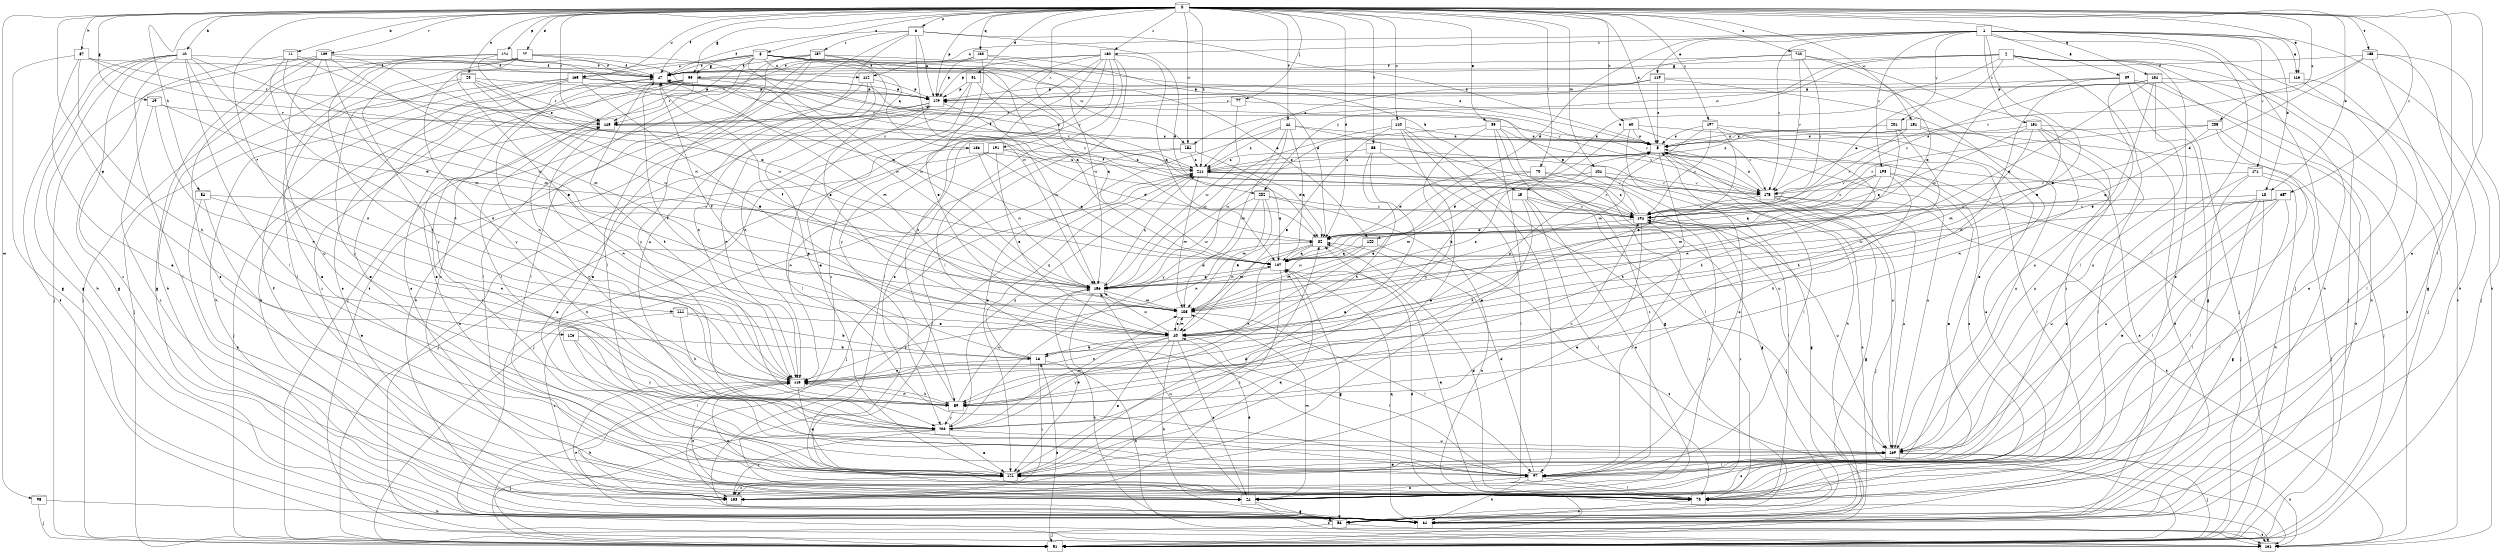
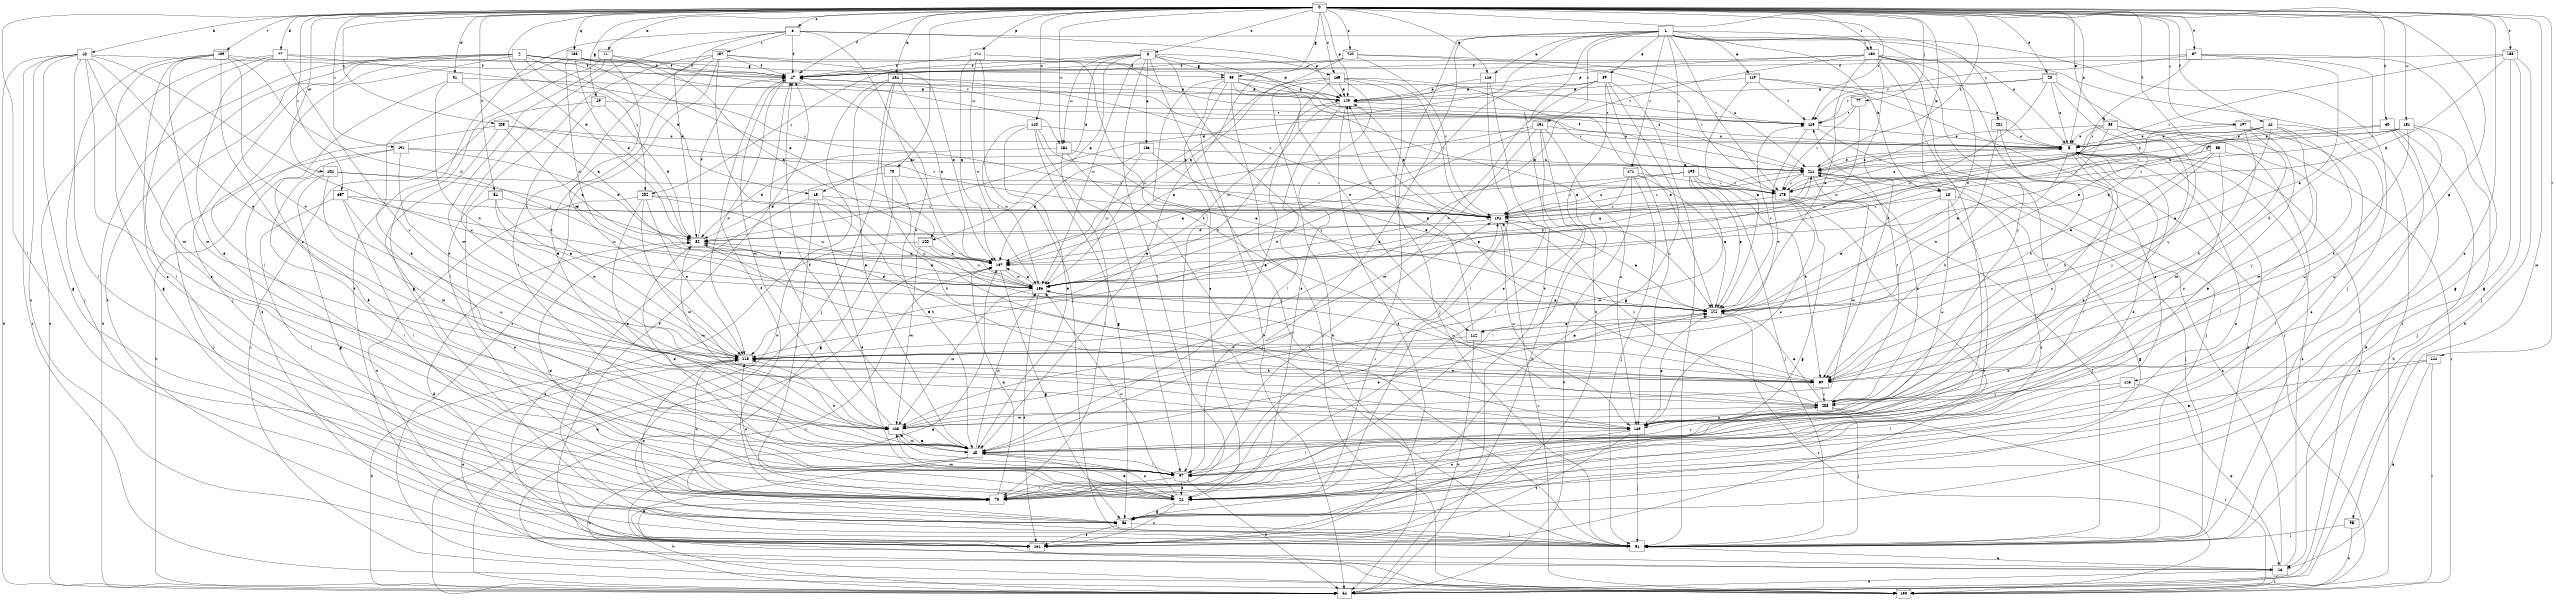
(849, 146) -> (1176, 159)
(1188, 148) -> (1064, 148)
(1320, 242) -> (697, 242)
none -> (2158, 311)
(568, 357) -> (1601, 320)
